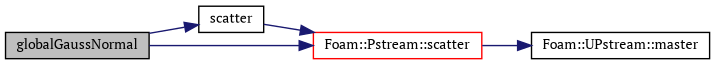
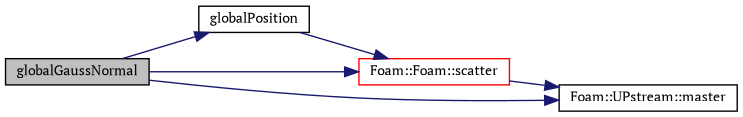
(231, 19) -> (254, 19)
(398, 46) -> (434, 72)
none -> (347, 97)
